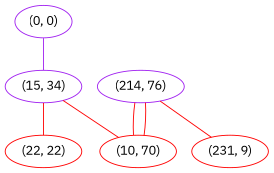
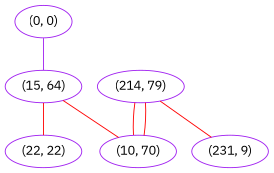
(43, 87) -> (43, 87)
(141, 87) -> (141, 87)
(43, 151) -> (43, 151)
(138, 151) -> (138, 151)
(230, 151) -> (230, 151)
